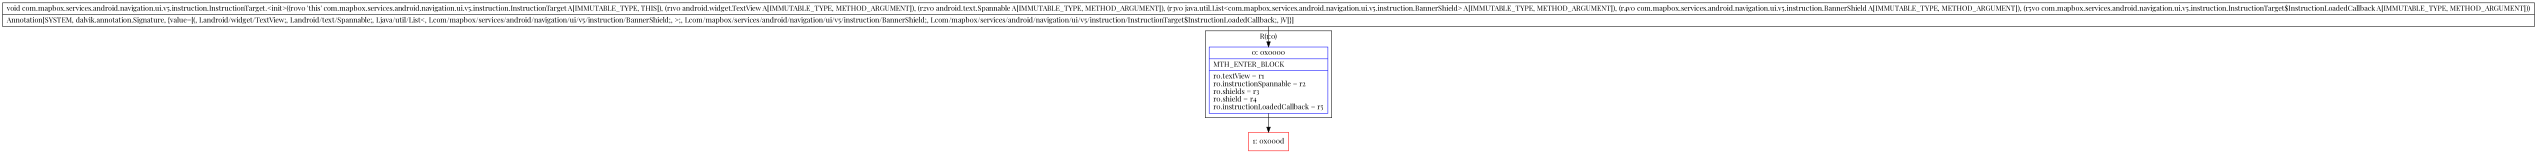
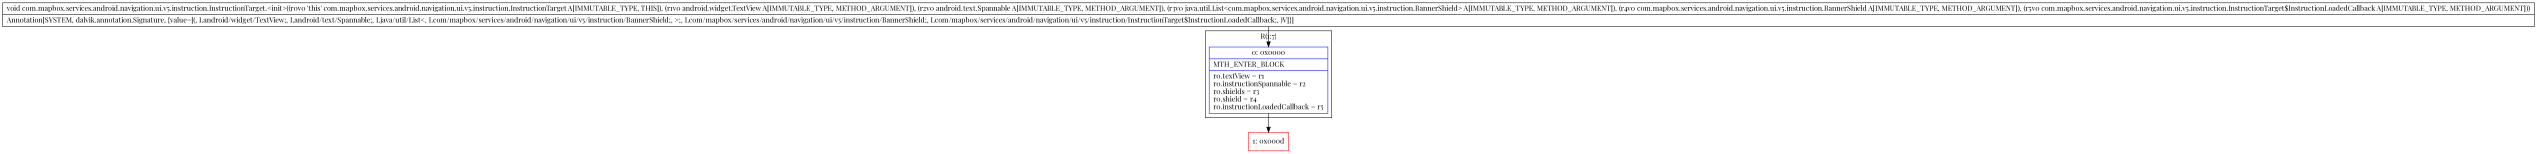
(1269, 37) -> (1269, 37)
